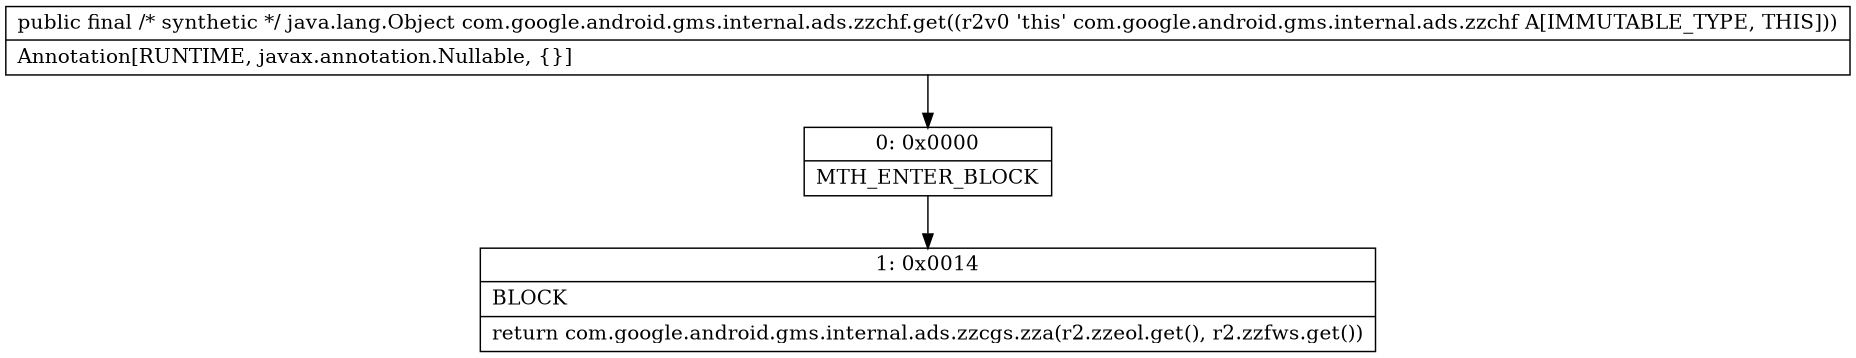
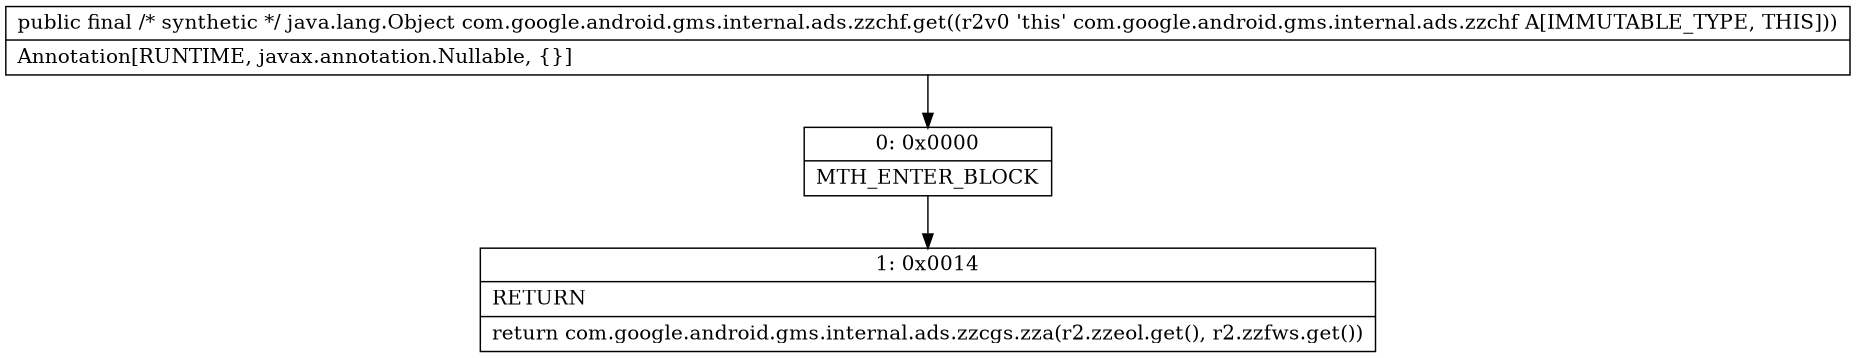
(530, 298) -> (539, 298)
